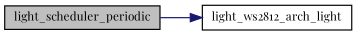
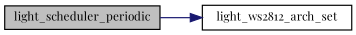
(277, 18) -> (277, 18)
